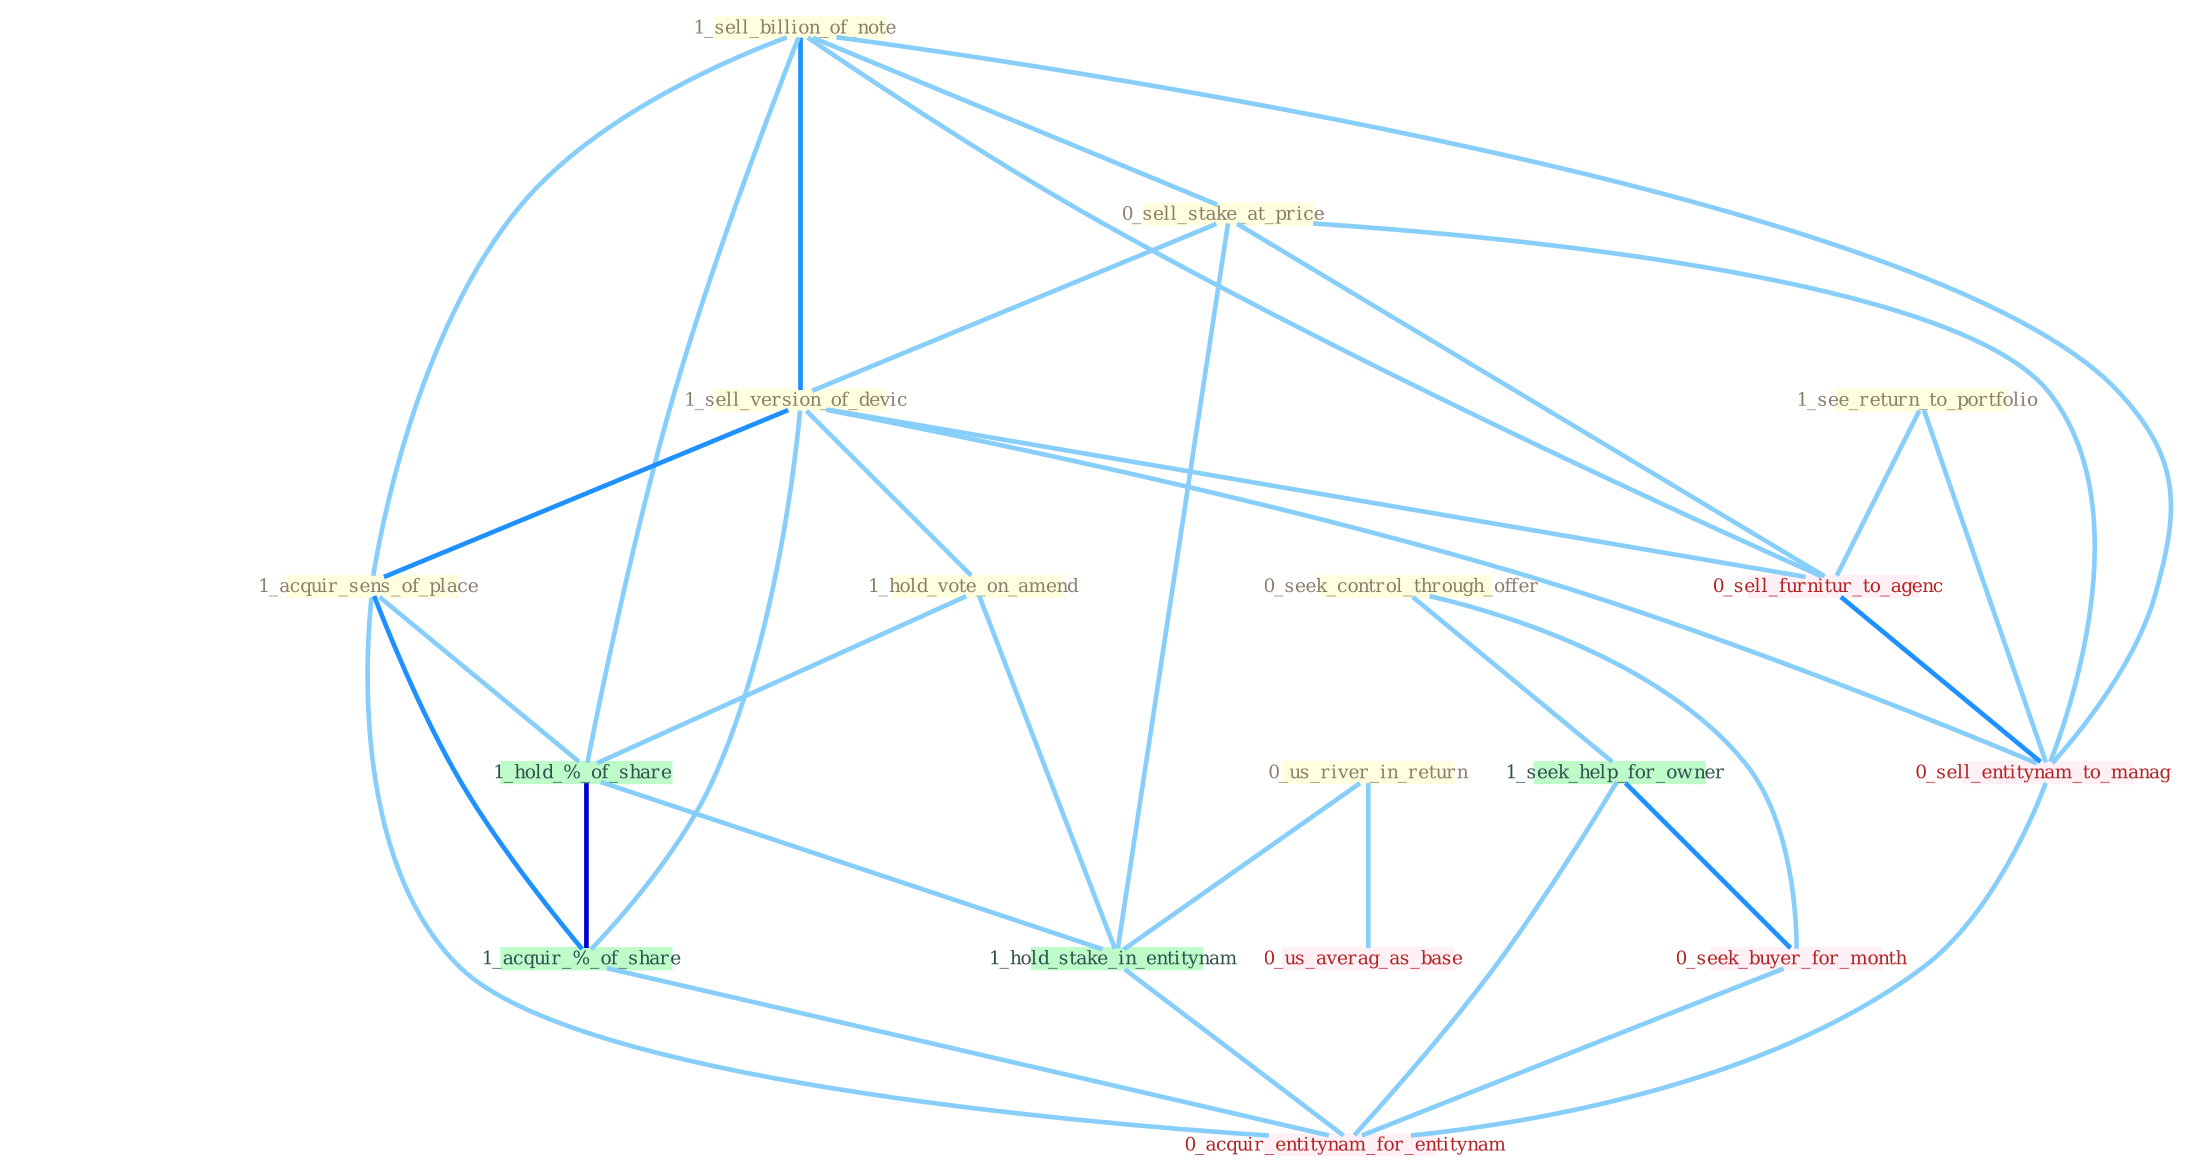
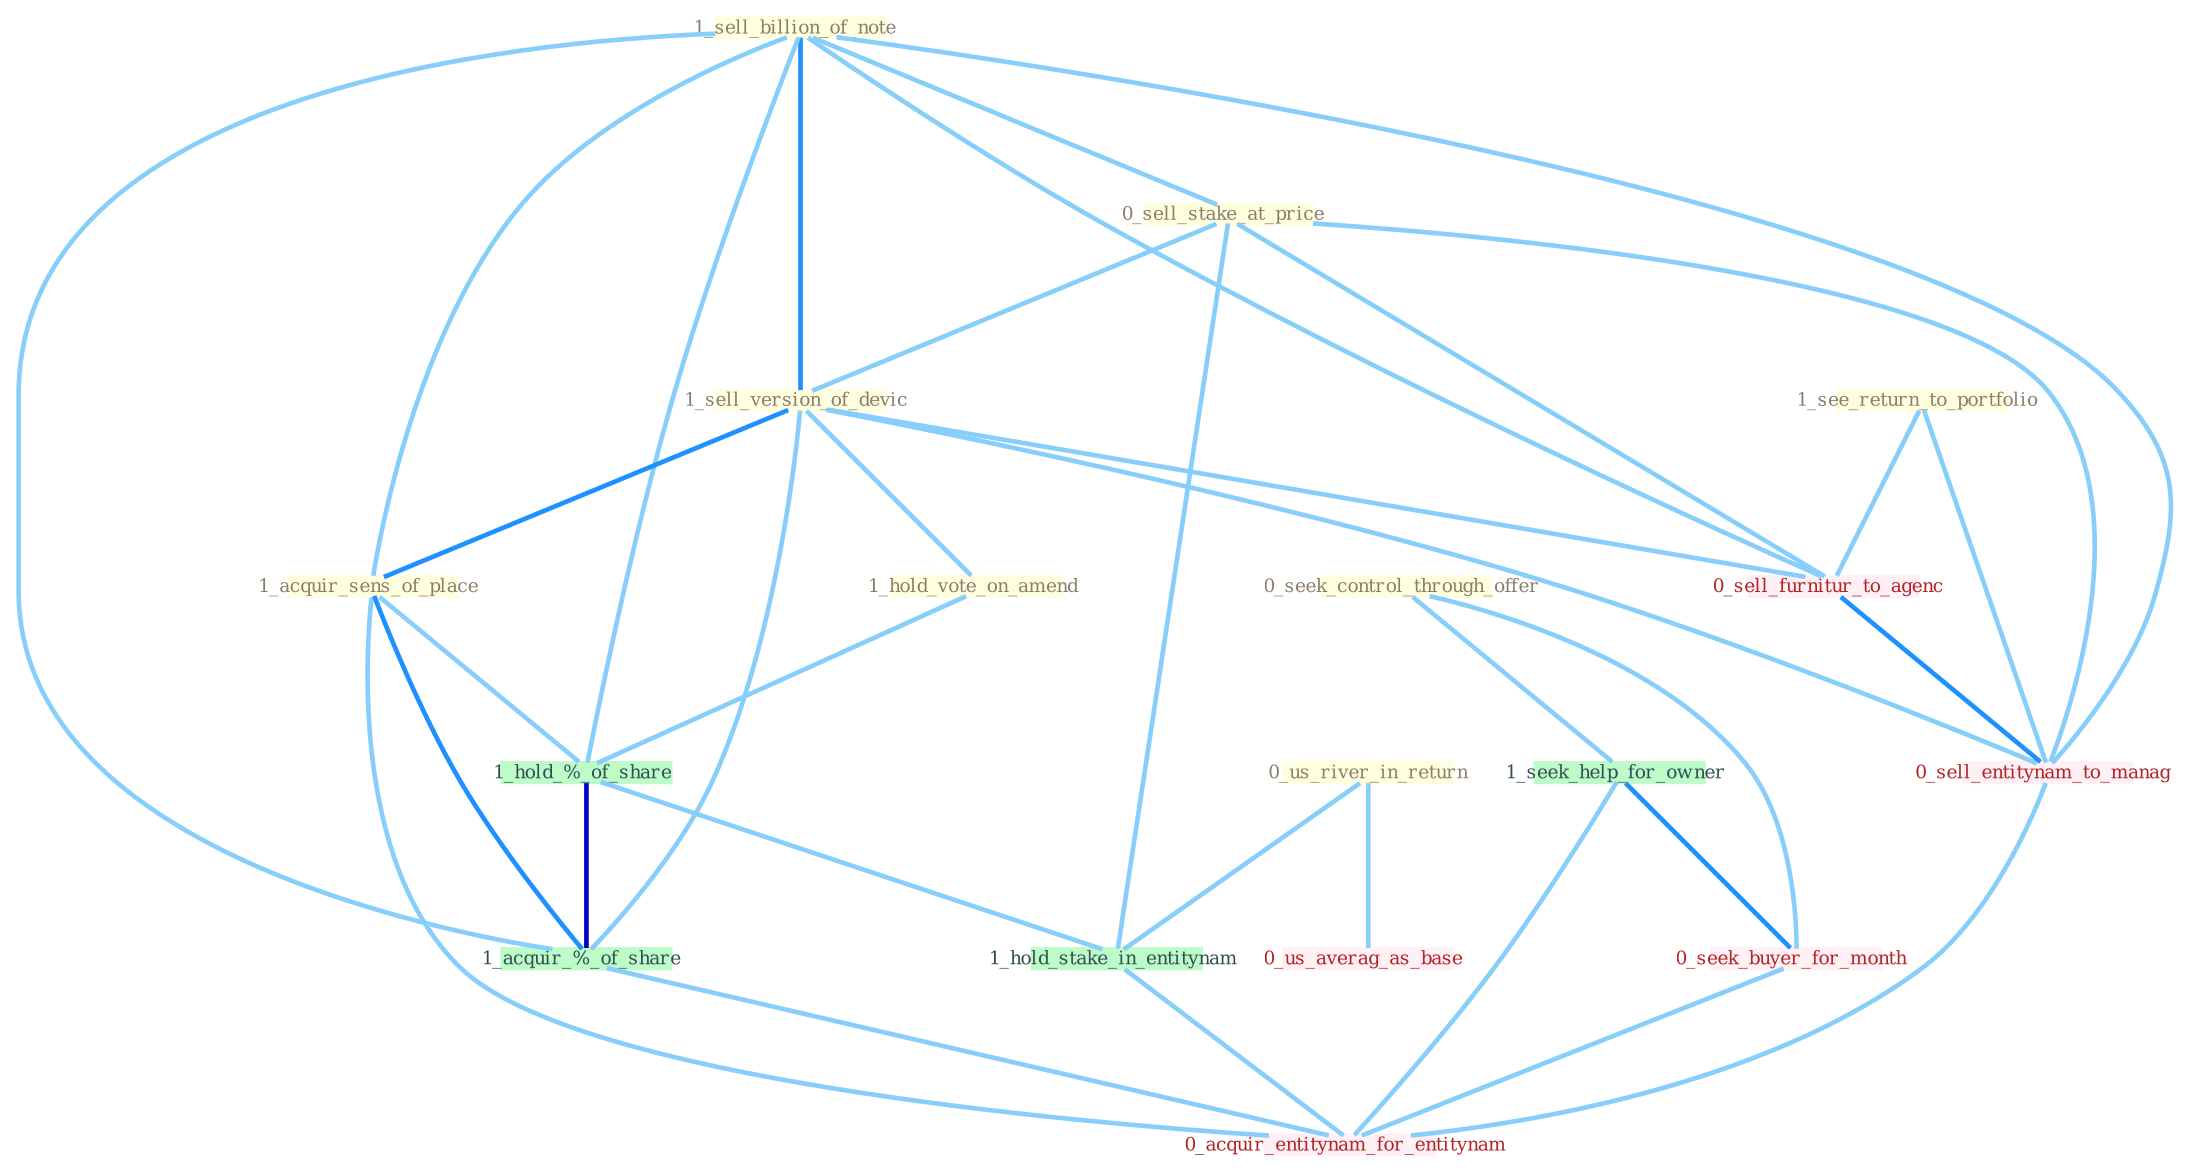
none -> (19, 411)
(1047, 772) -> none
